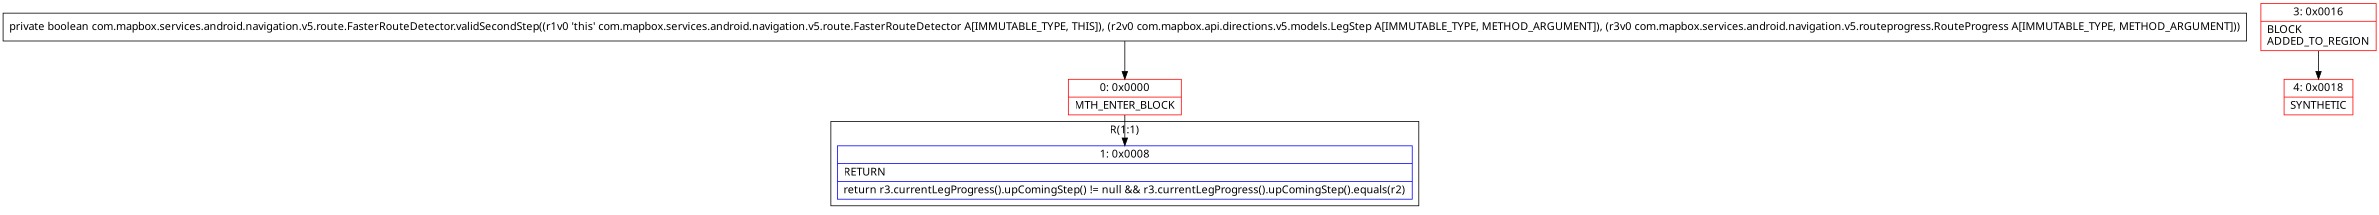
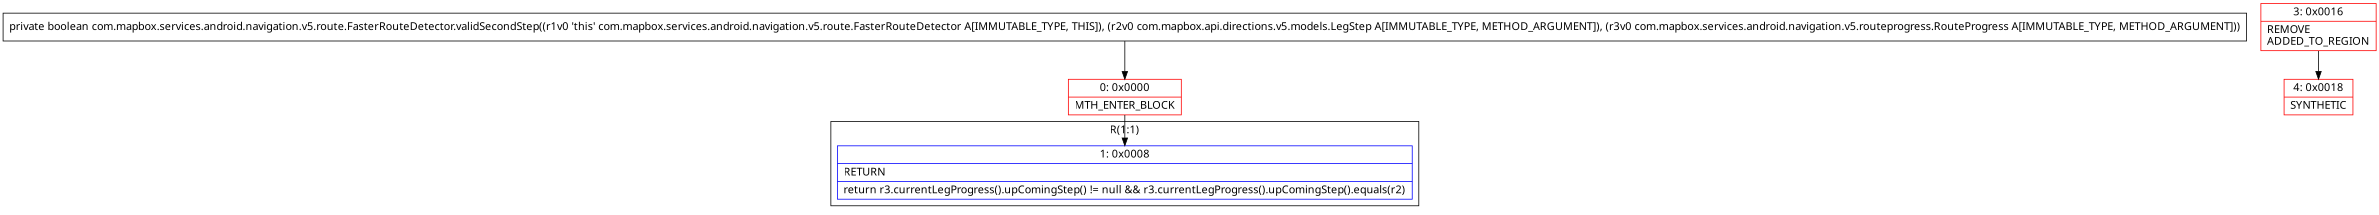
(2285, 30) -> (2289, 30)
